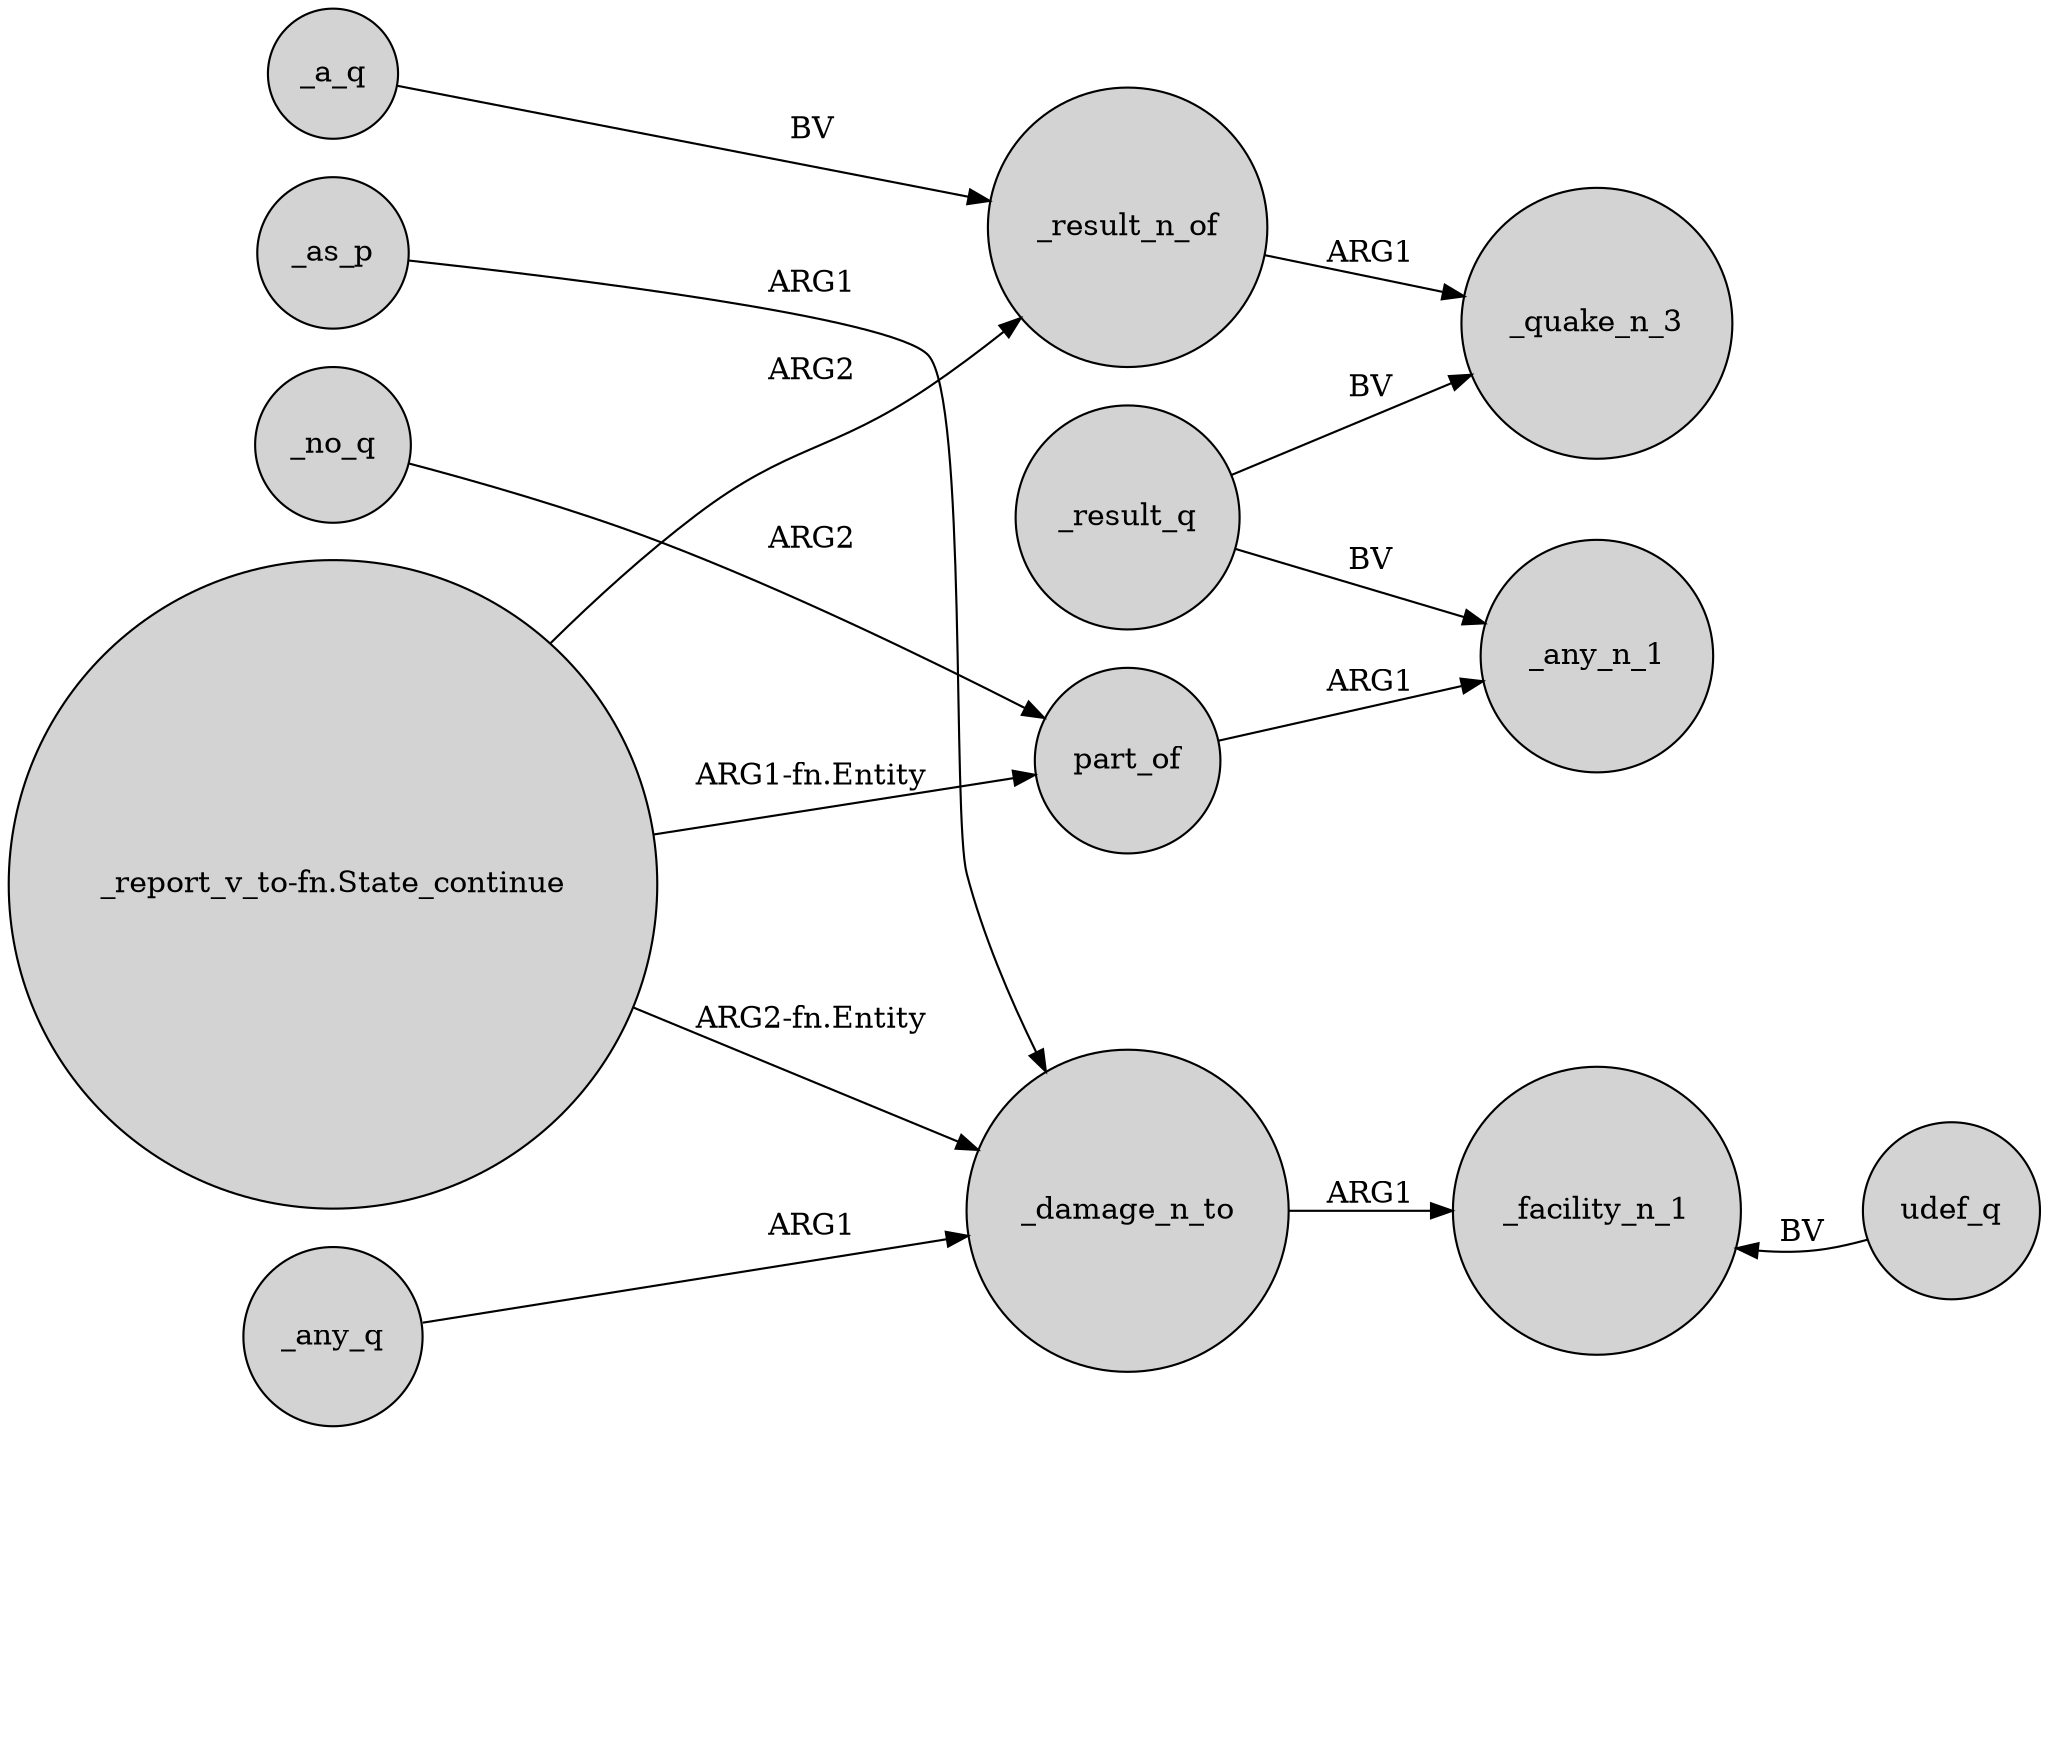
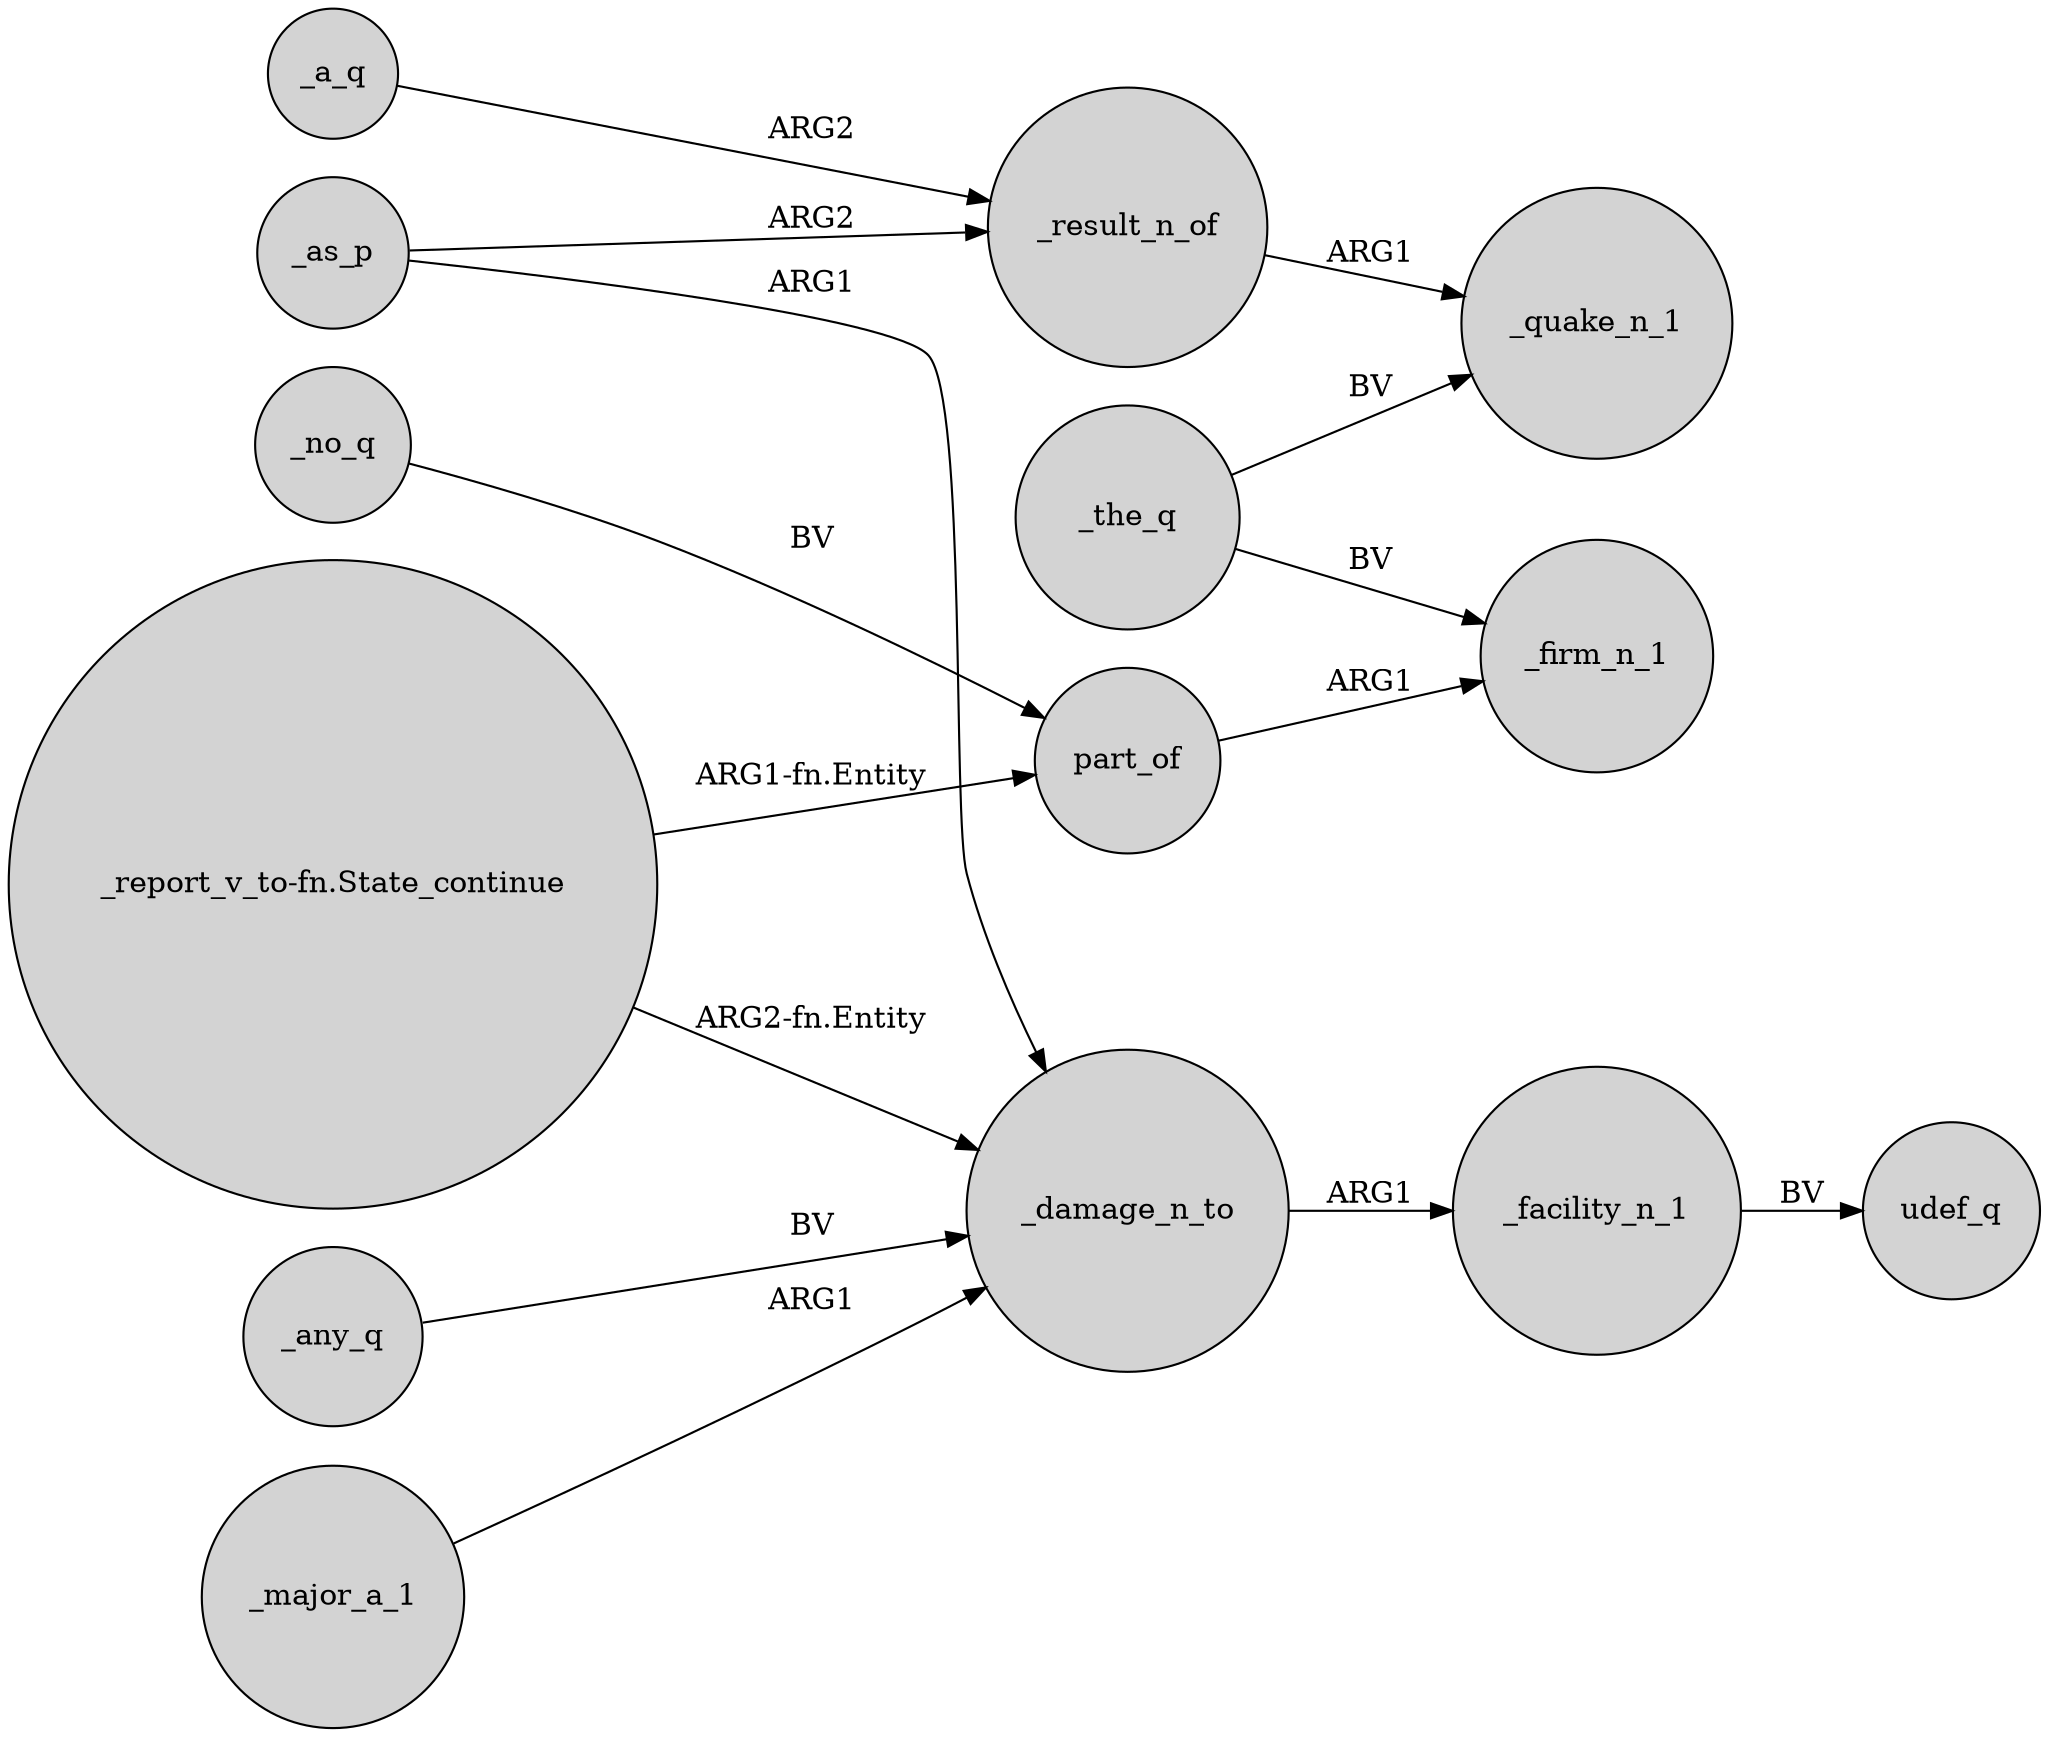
(812, 130) -> (812, 130)
(1597, 323) -> (1597, 323)
(766, 470) -> (687, 241)
(1128, 517) -> (1128, 517)
(812, 540) -> (812, 540)
(1597, 656) -> (1597, 656)
(812, 1227) -> (812, 1227)
(1813, 1251) -> (1791, 1211)
none -> (333, 1597)
